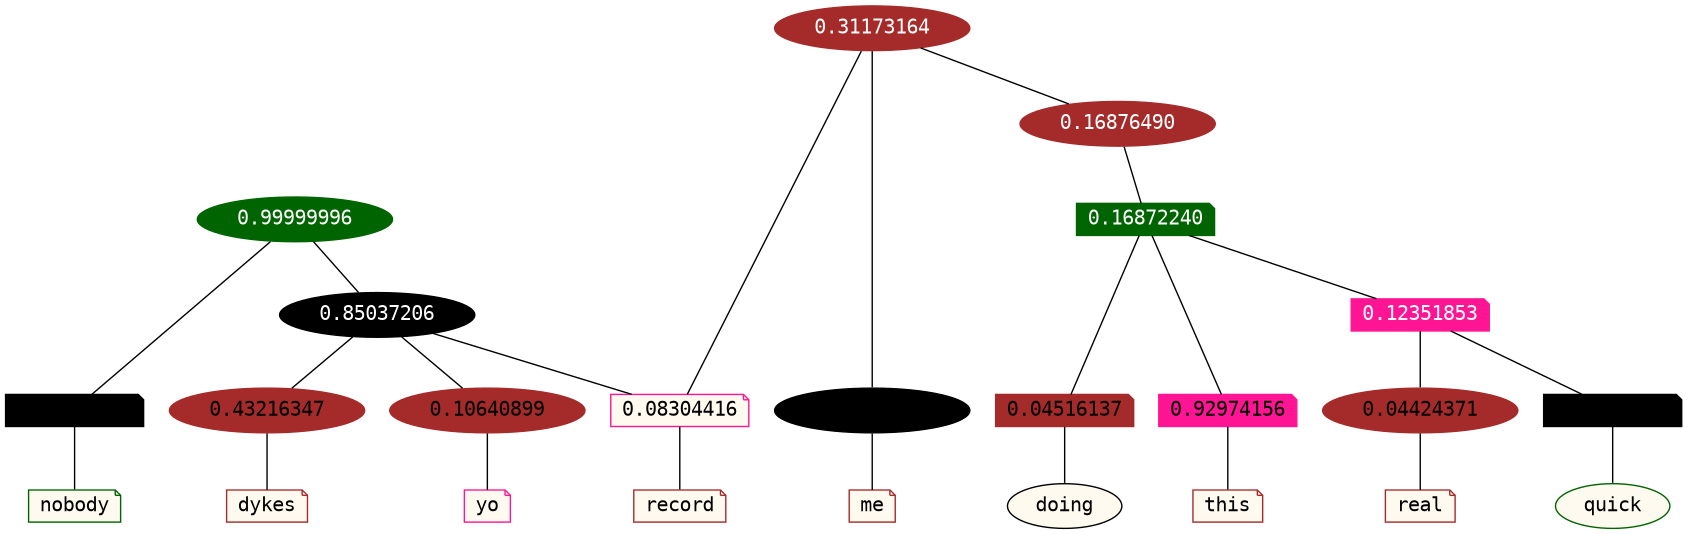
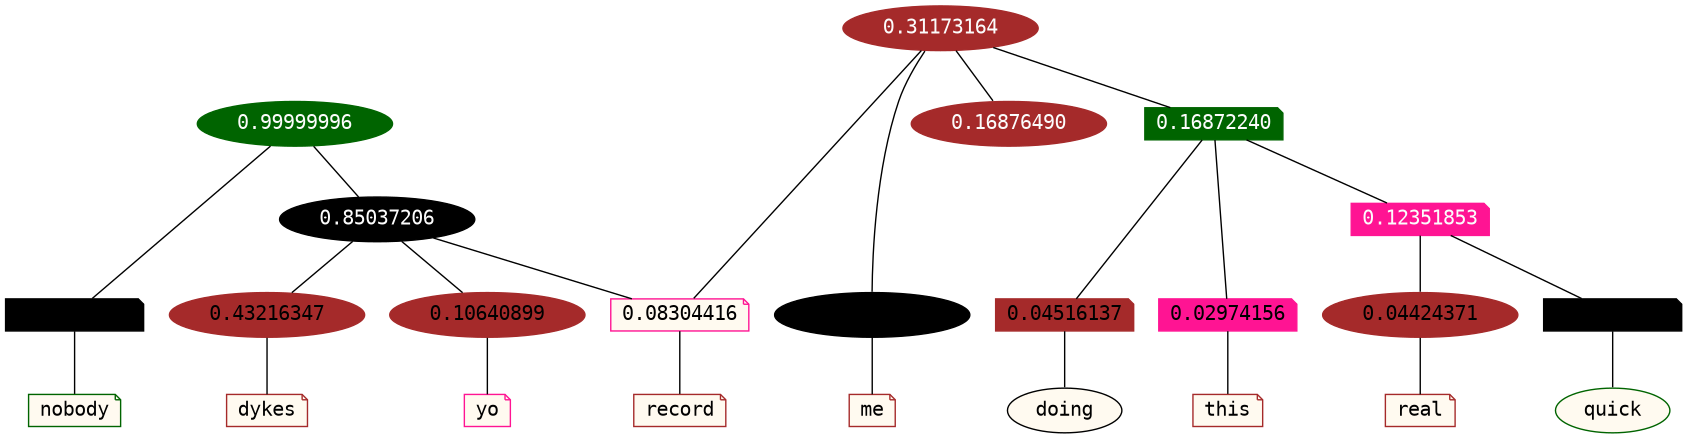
(1133, 175) -> (1082, 78)
(1228, 410) -> (1228, 315)
